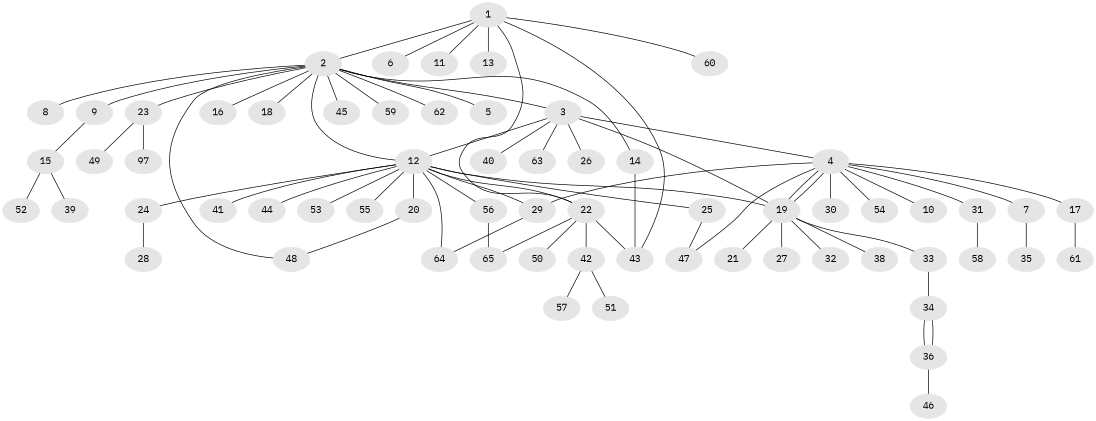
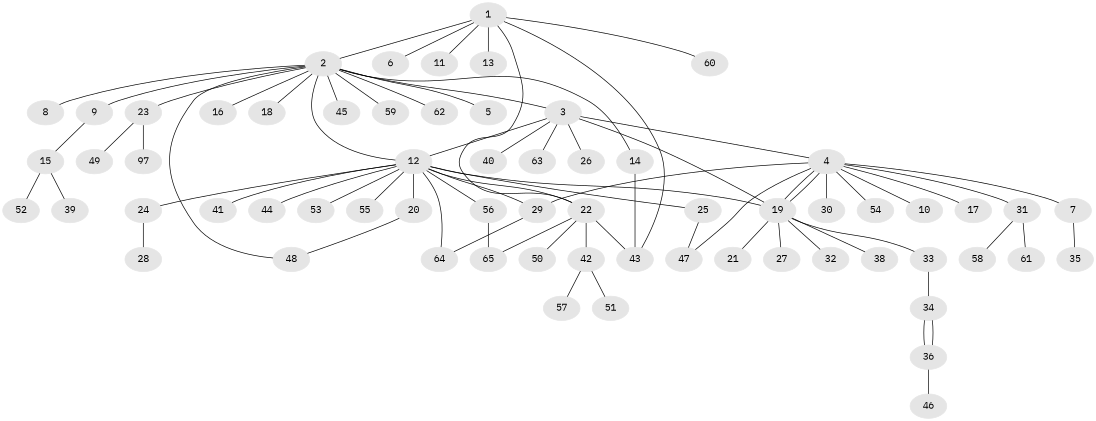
(1075, 235) -> (1024, 235)
